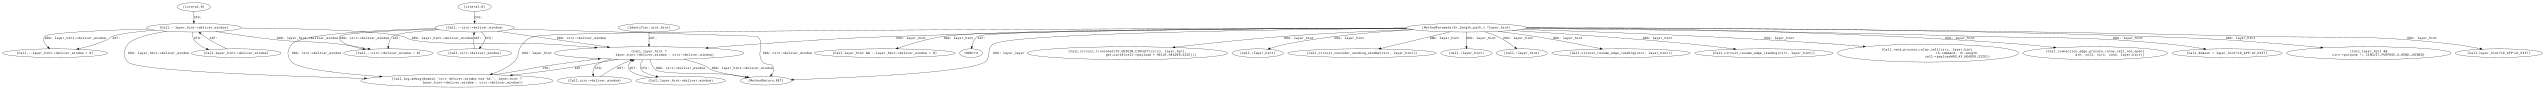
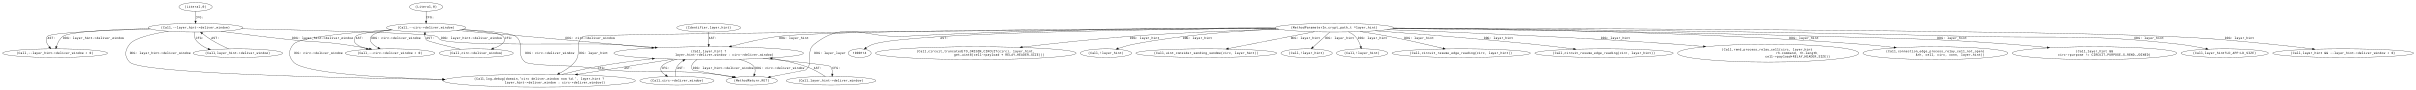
(649, 28) -> (709, 28)
(1466, 28) -> (1334, 28)
(1362, 53) -> (1206, 53)
(2227, 53) -> none
(2499, 53) -> (2225, 53)
